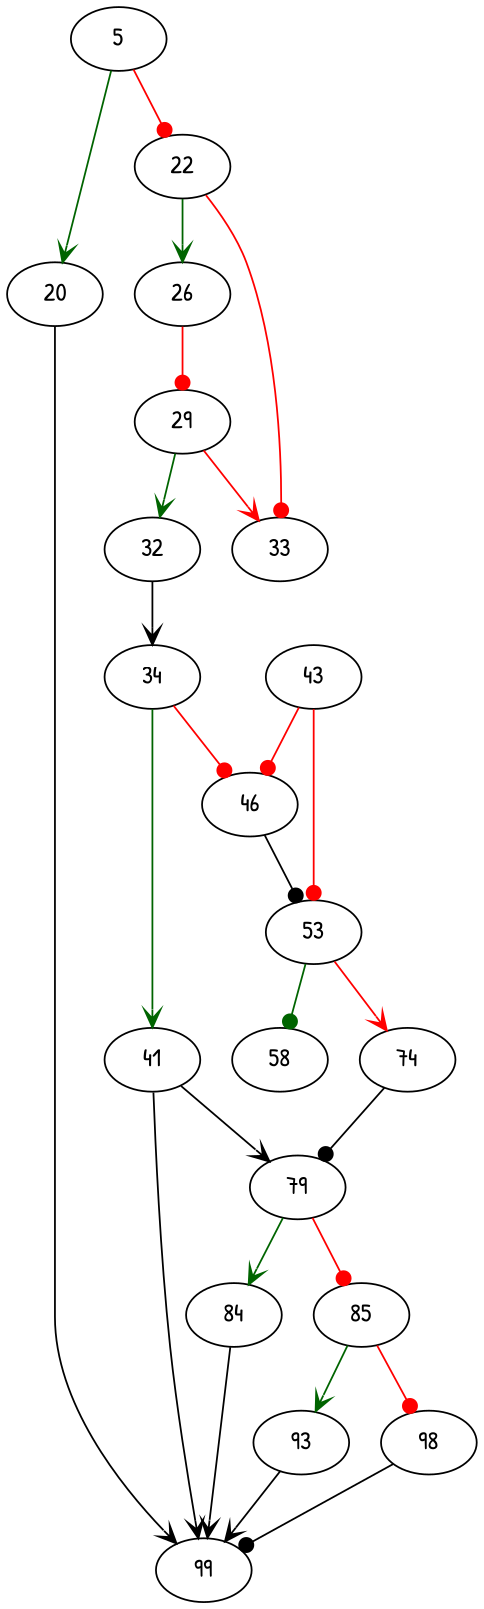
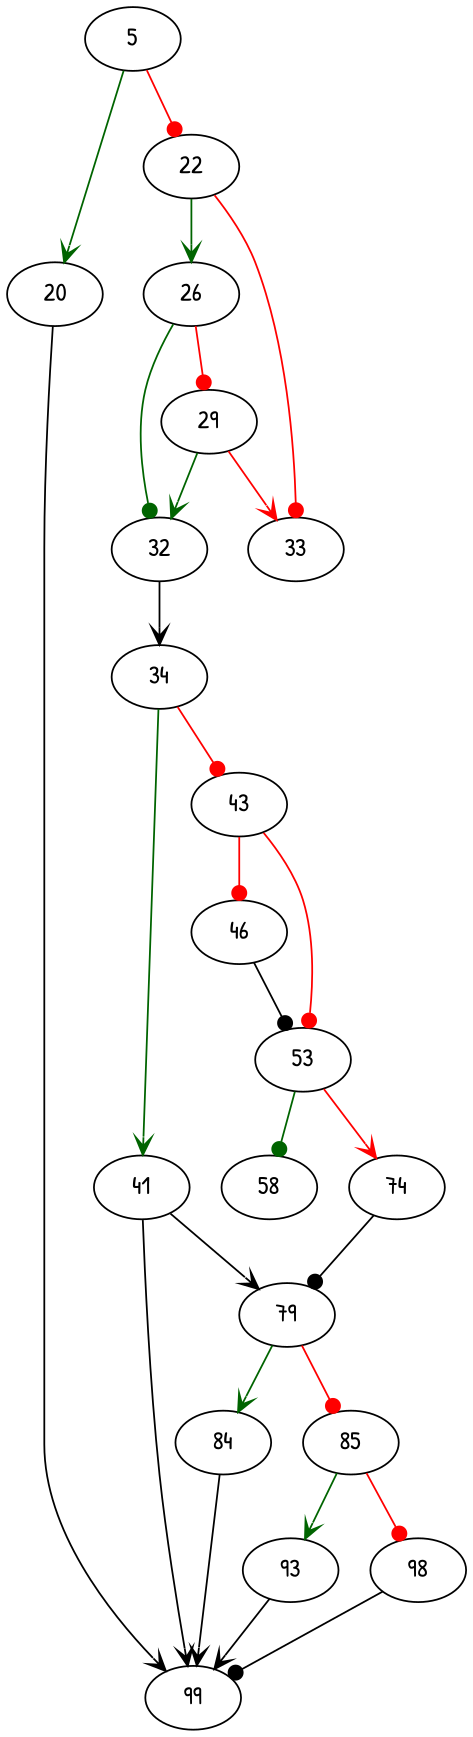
none -> (142, 411)
(197, 735) -> (196, 735)
